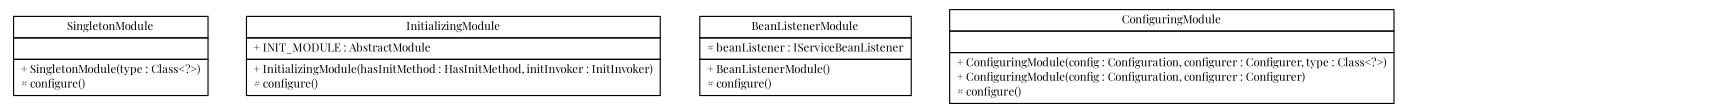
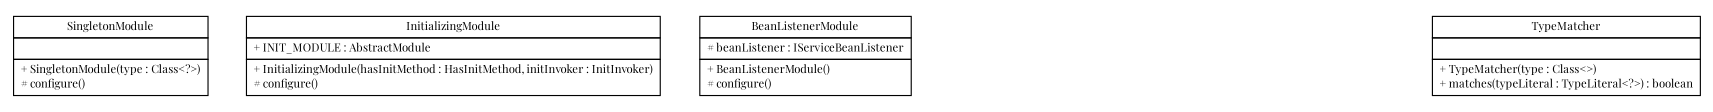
(1171, 56) -> none
none -> (1566, 56)
